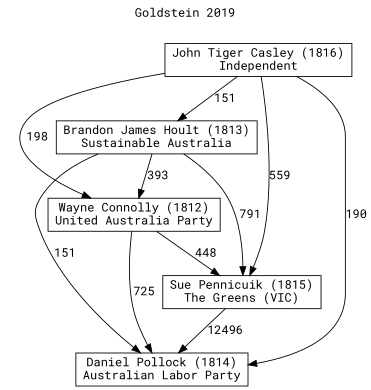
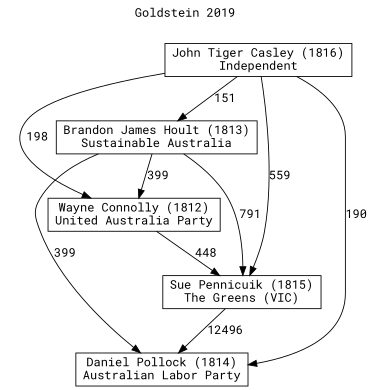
(158, 176) -> (158, 176)
(65, 253) -> (65, 253)
(130, 290) -> none
